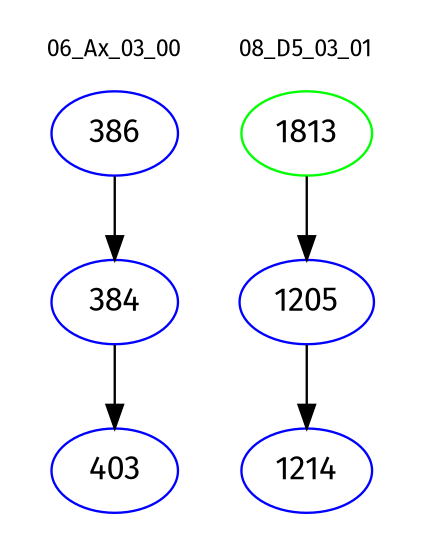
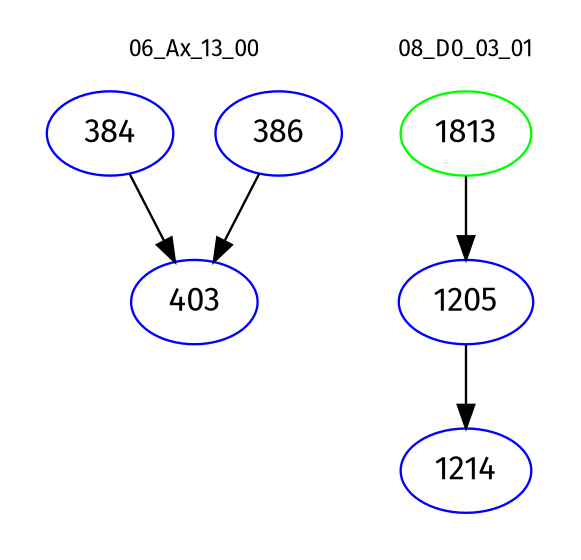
(115, 50) -> (194, 50)
(307, 50) -> (466, 50)
(115, 206) -> (242, 207)
